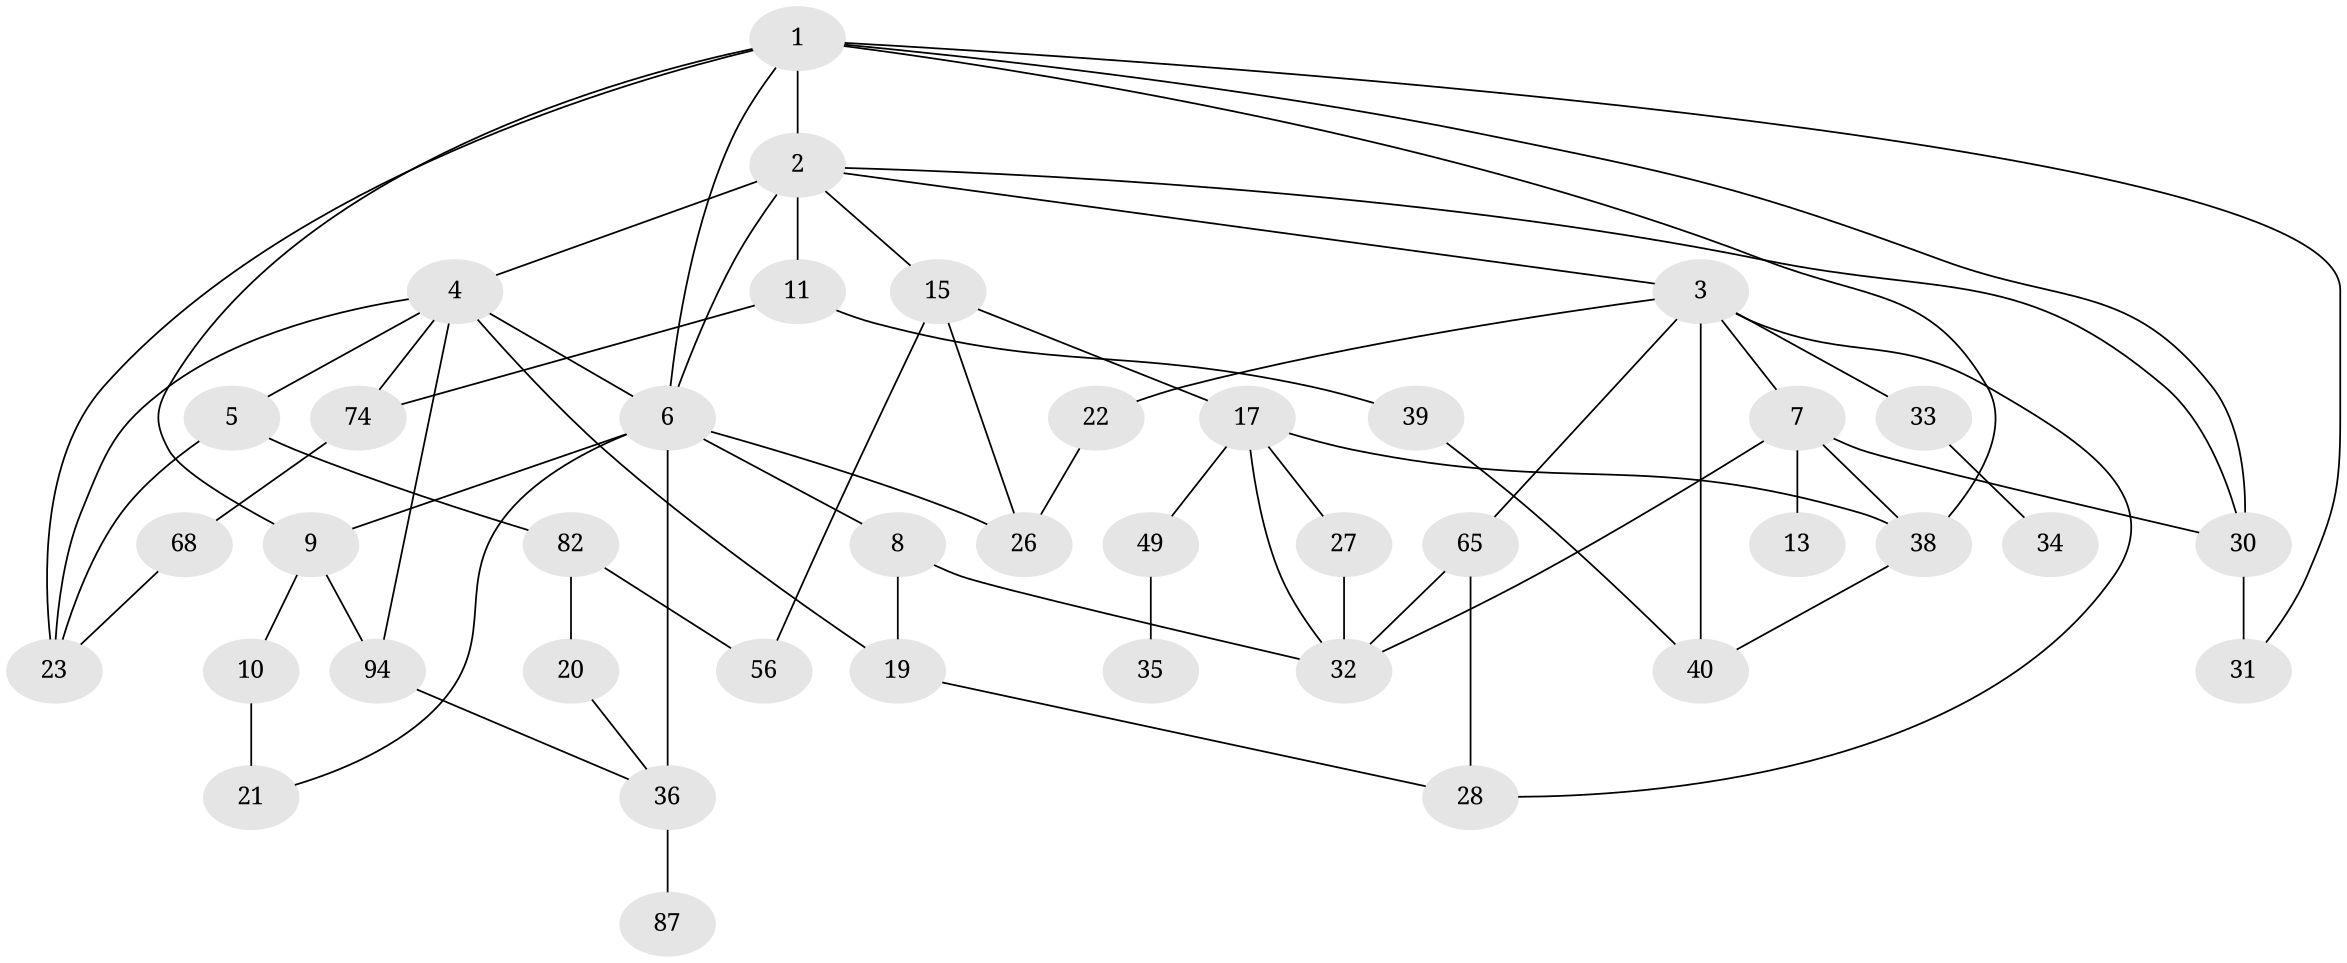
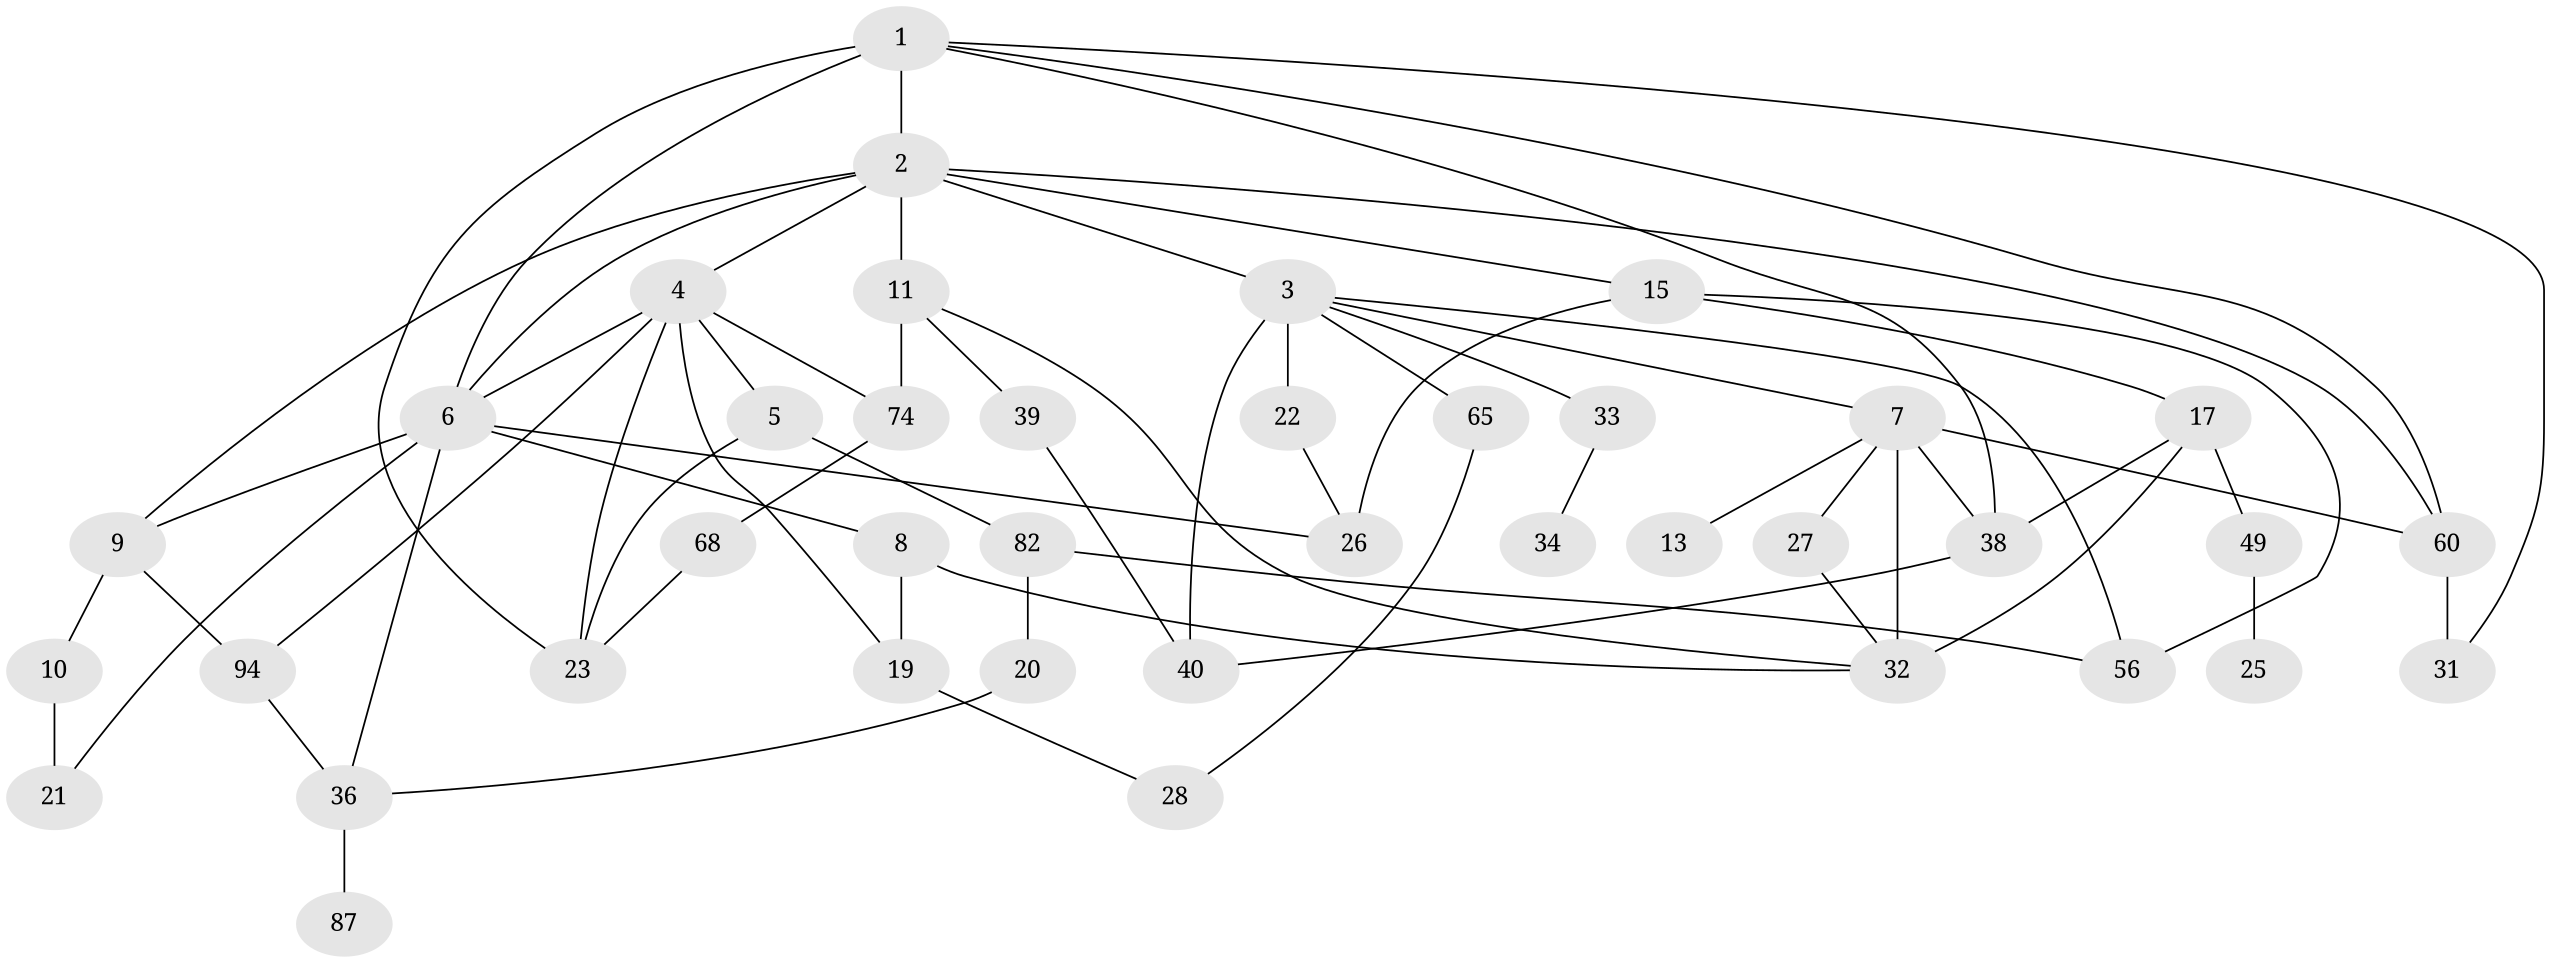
(288, 252) -> (472, 287)
(1296, 481) -> (1849, 481)
(2244, 545) -> (2447, 545)
(1408, 608) -> (1349, 596)
(2069, 625) -> (1801, 352)
(1151, 671) -> (2254, 671)
